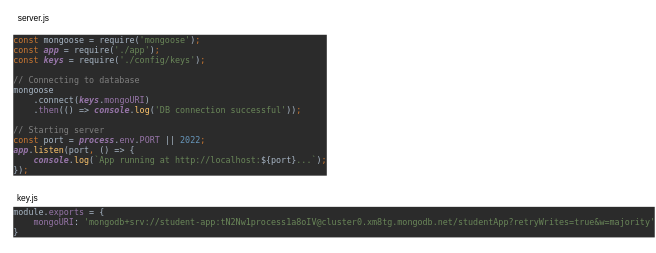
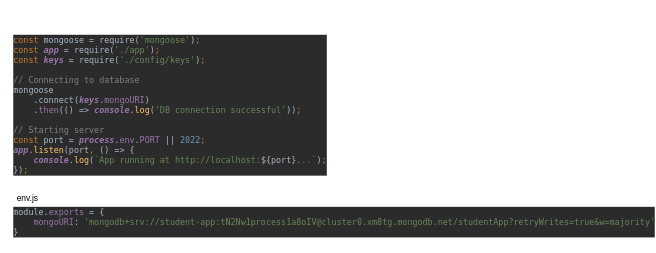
(33, 18) -> none
(28, 198) -> (28, 198)
